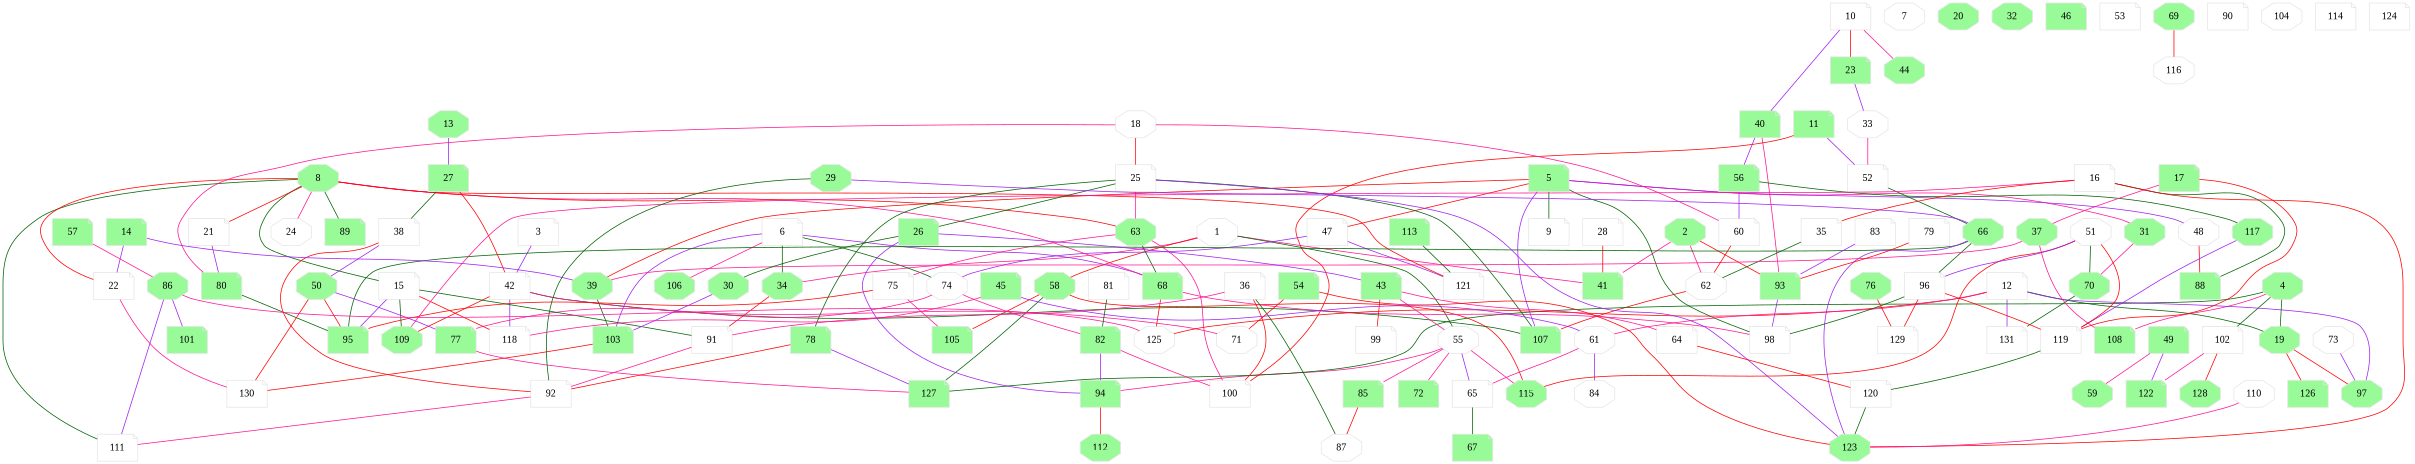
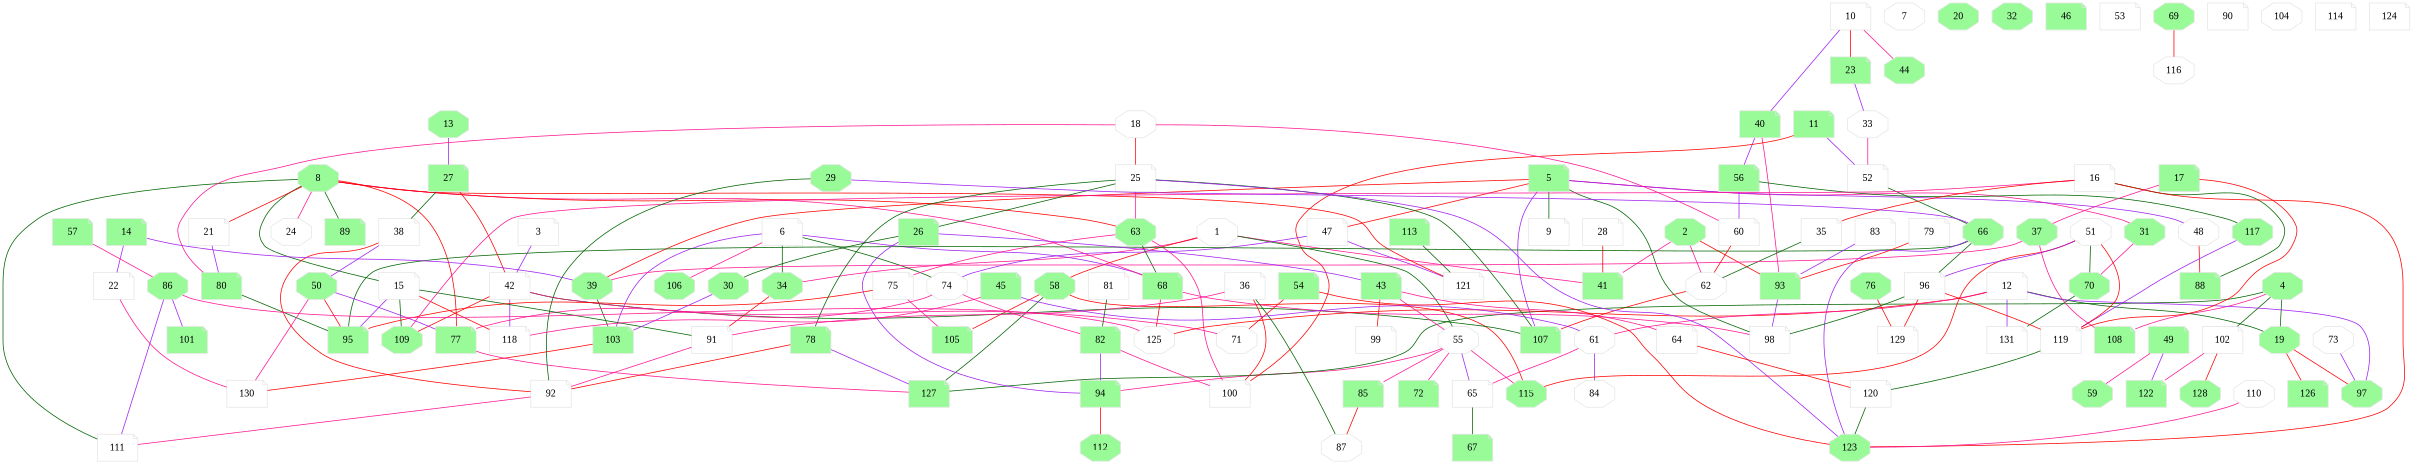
(124, 189) -> (431, 225)
(282, 340) -> (282, 340)
